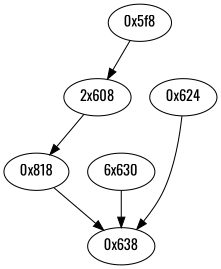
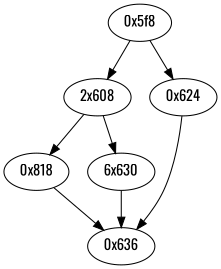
none -> (159, 55)
none -> (108, 130)
(121, 246) -> (121, 246)
